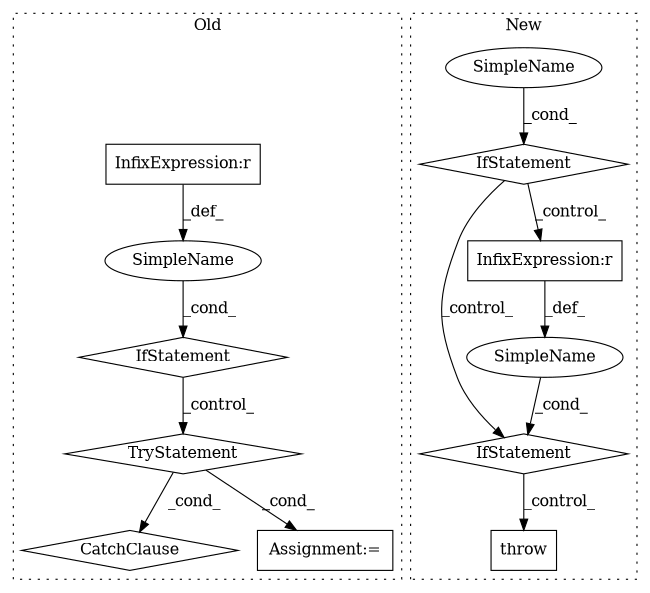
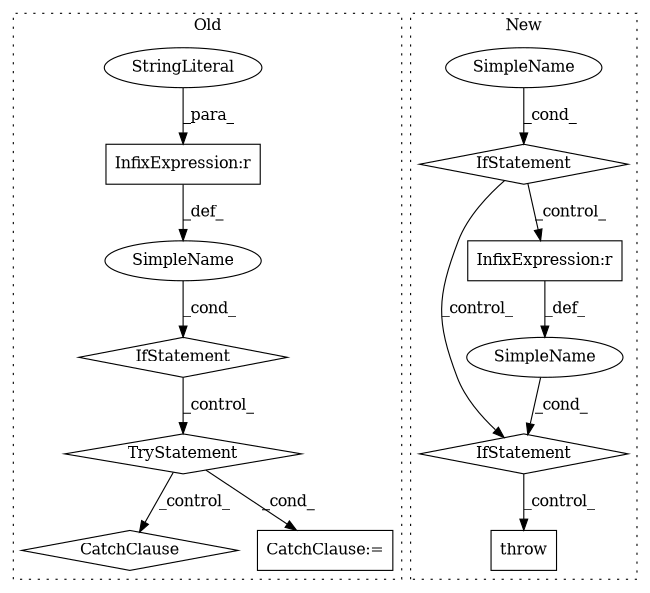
none -> (183, 68)
(194, 502) -> (194, 502)
(325, 550) -> (325, 550)
